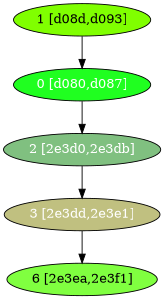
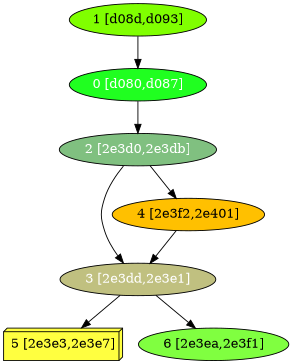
none -> (188, 215)
none -> (63, 344)
